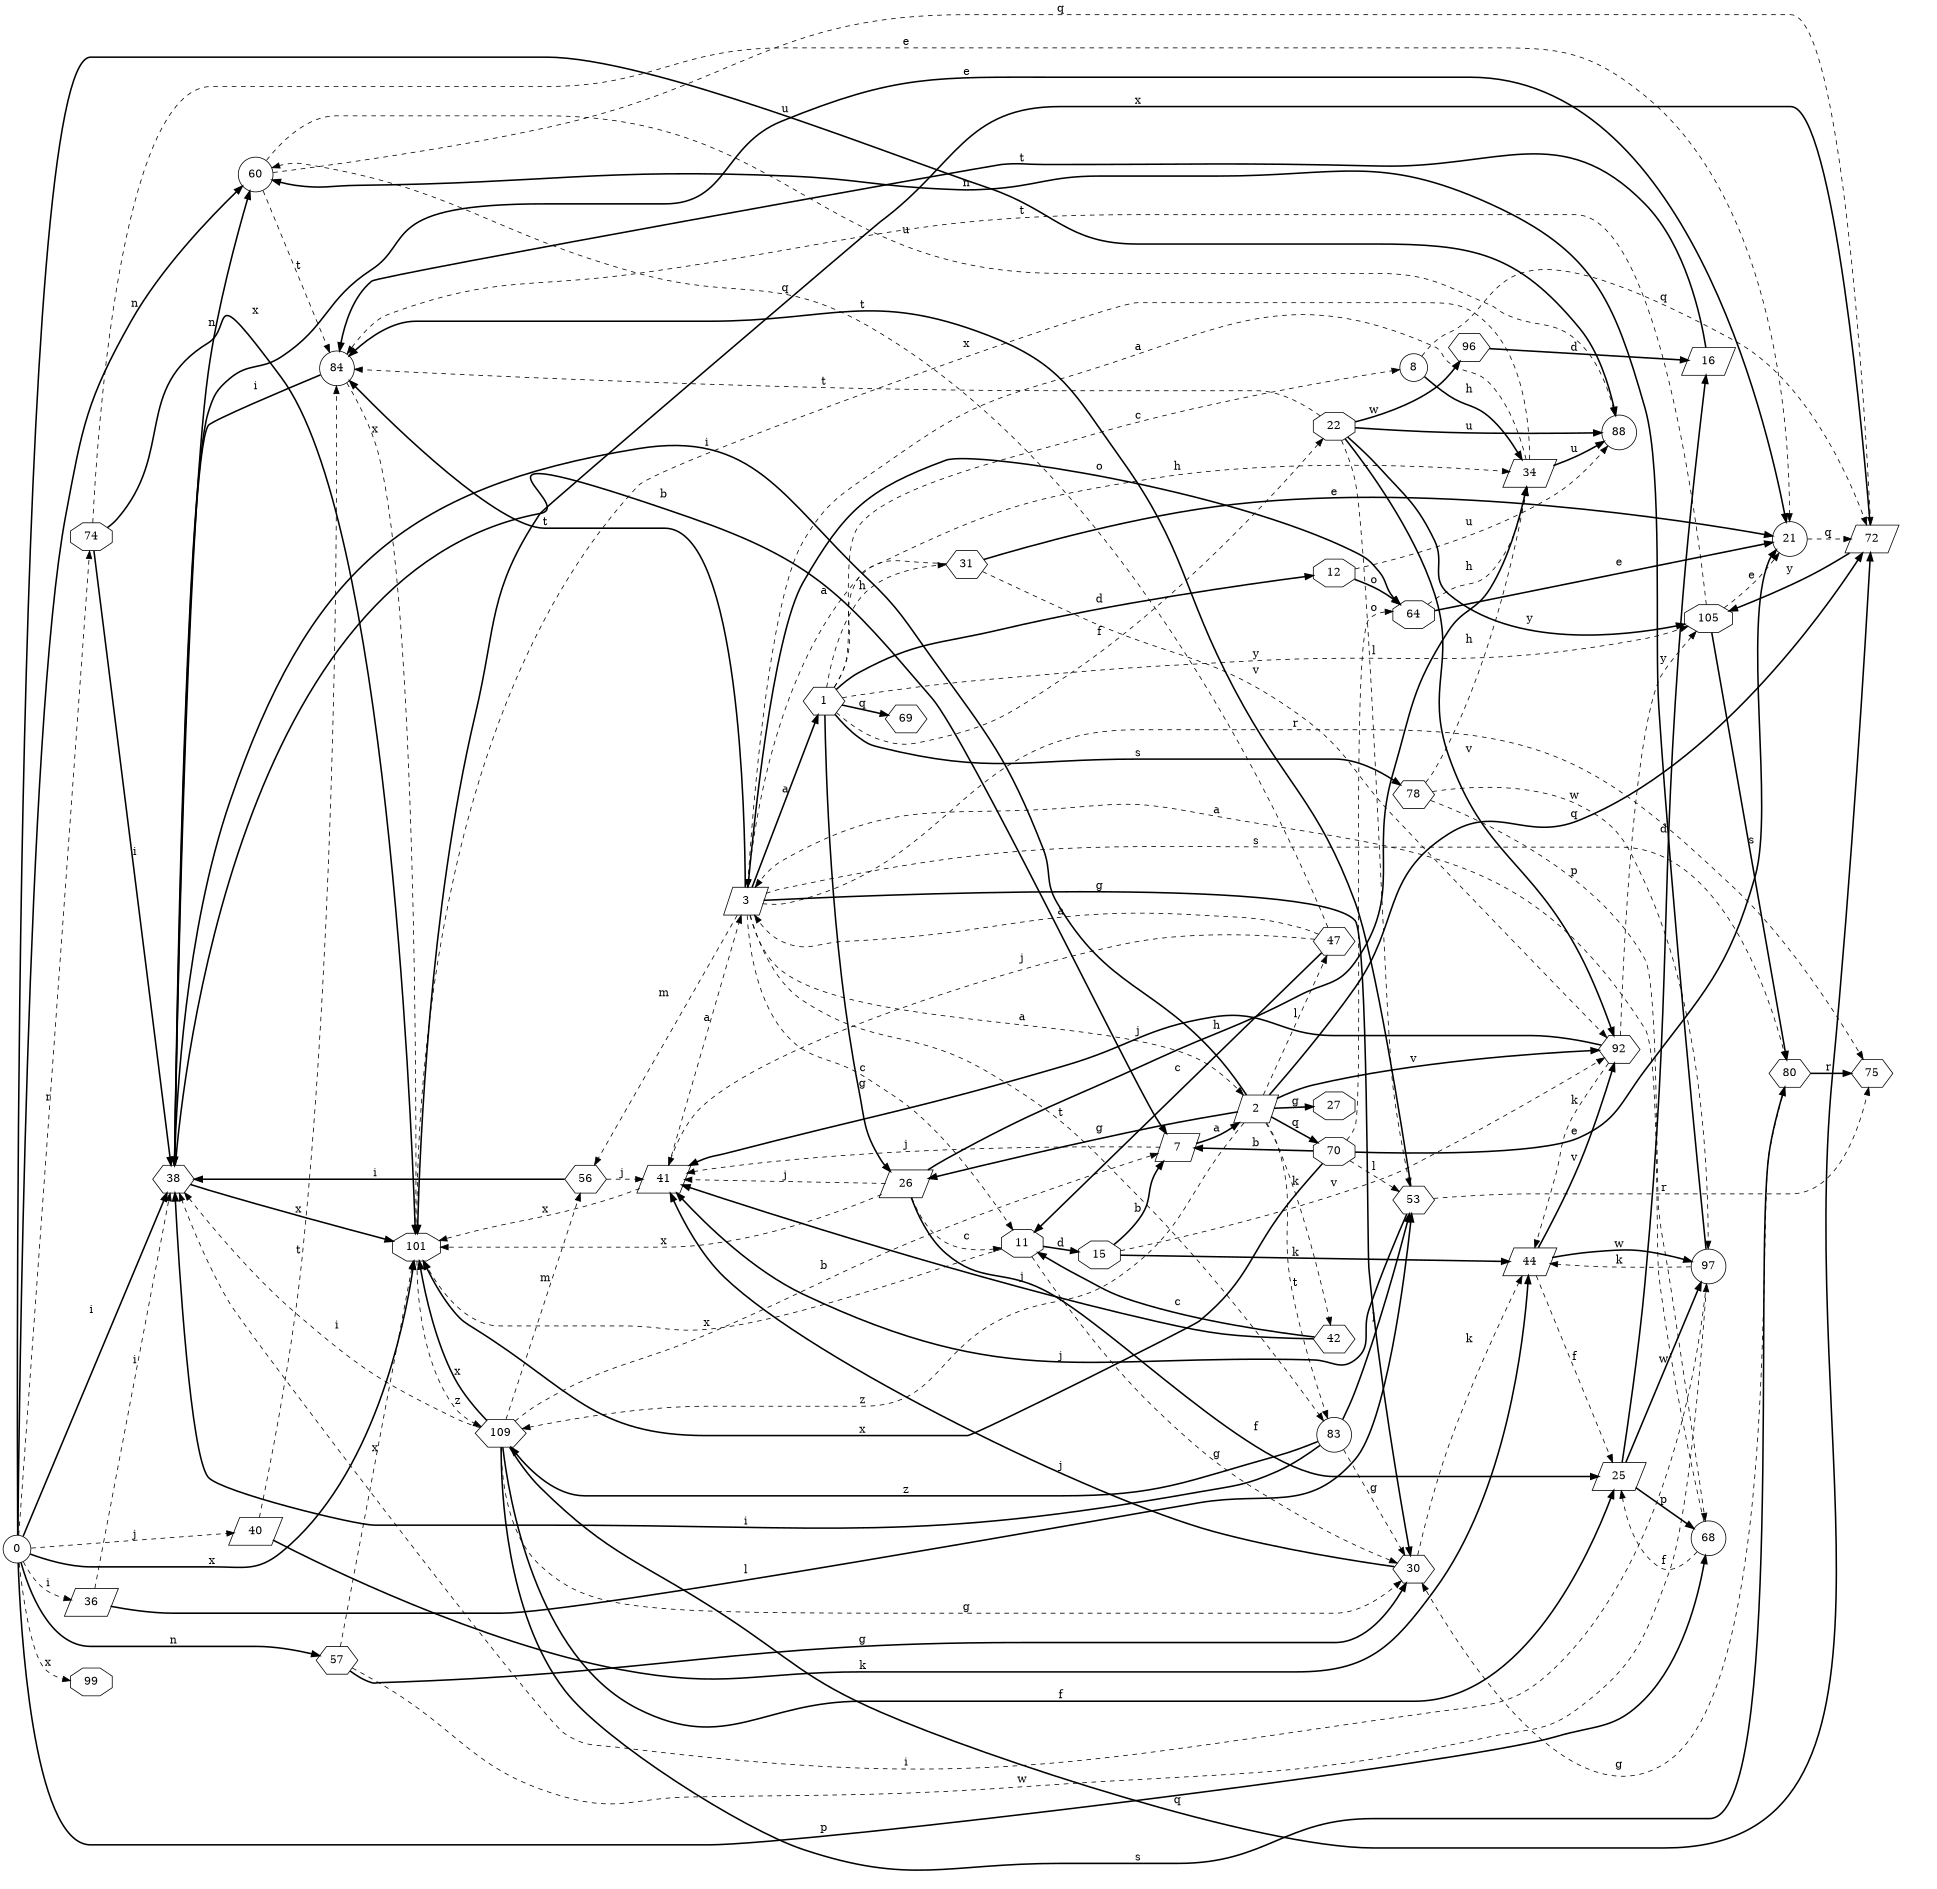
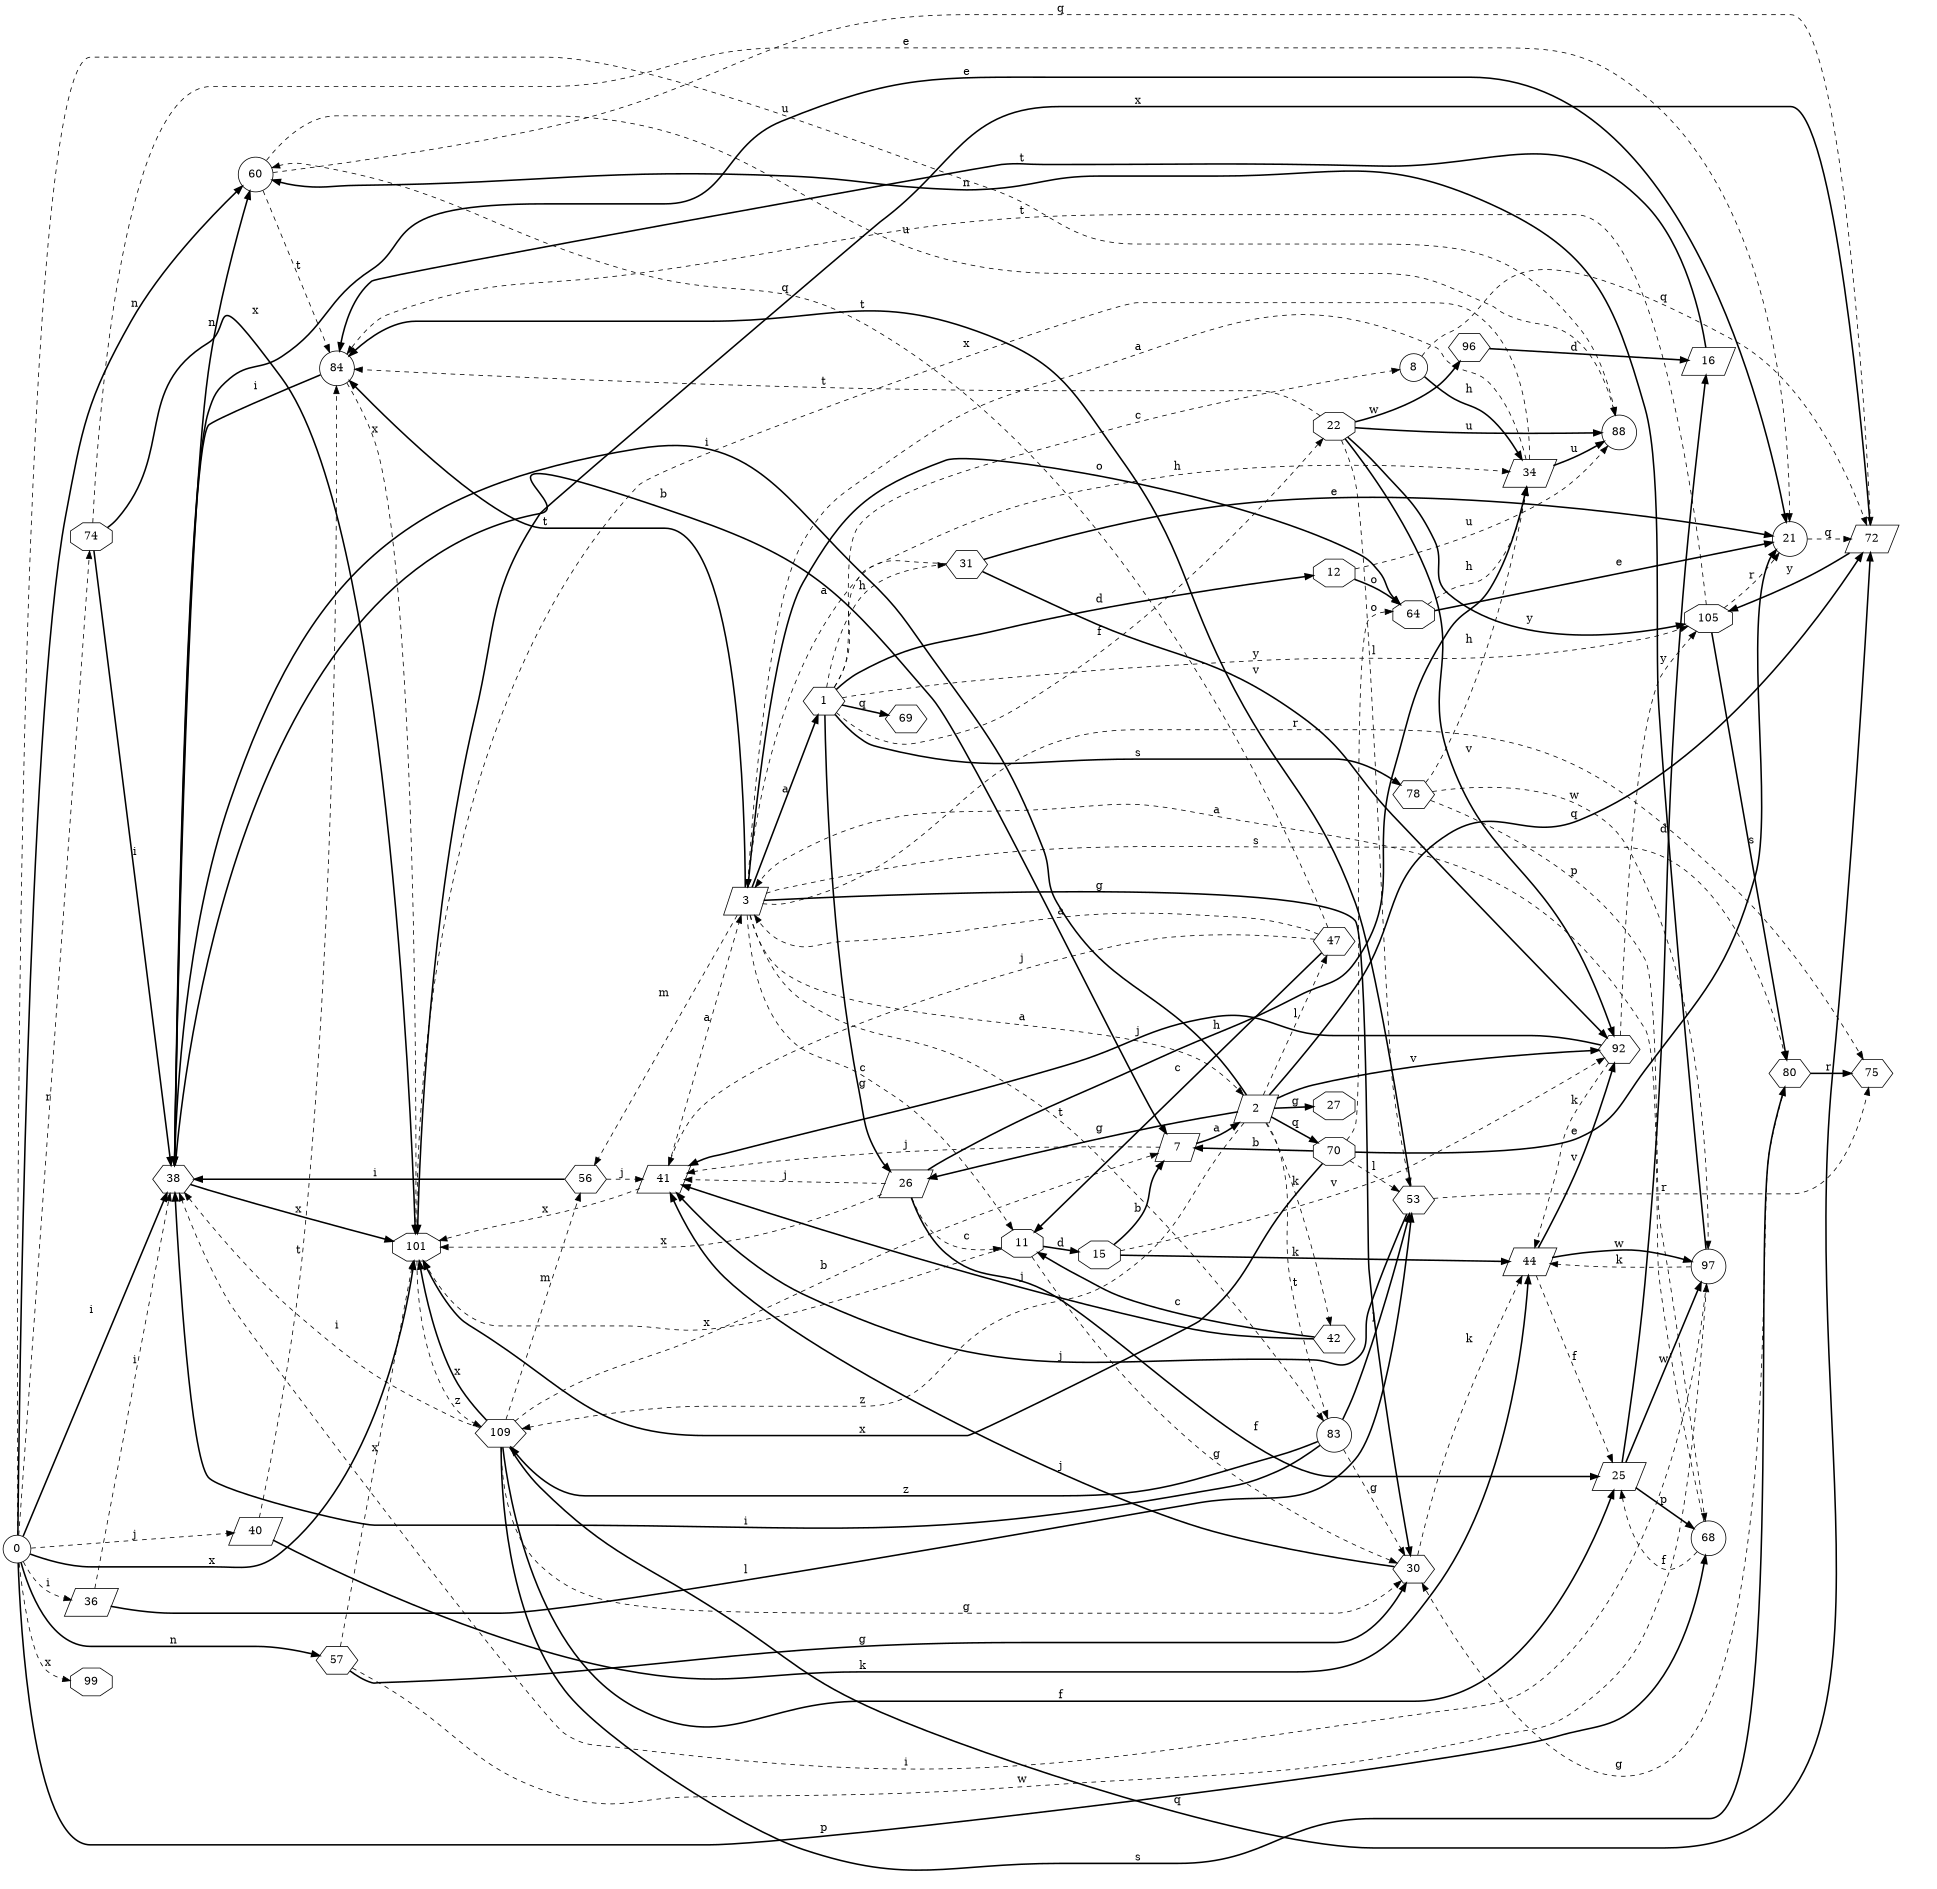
(166, 57) -> (166, 57)
(1752, 576) -> (1752, 576)
(1333, 744) -> (1333, 744)
